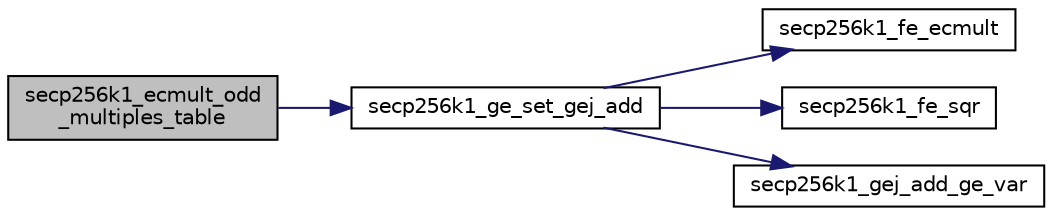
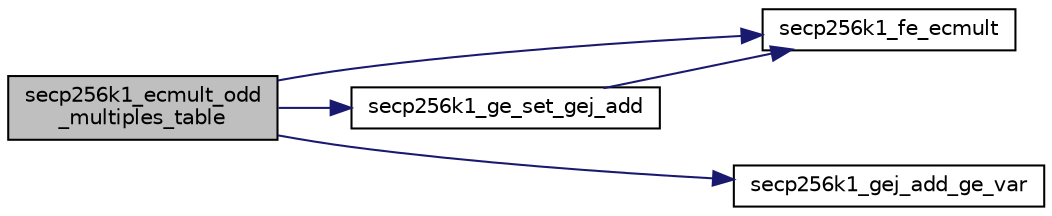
none -> (509, 52)
(889, 108) -> none
(687, 145) -> (495, 163)
